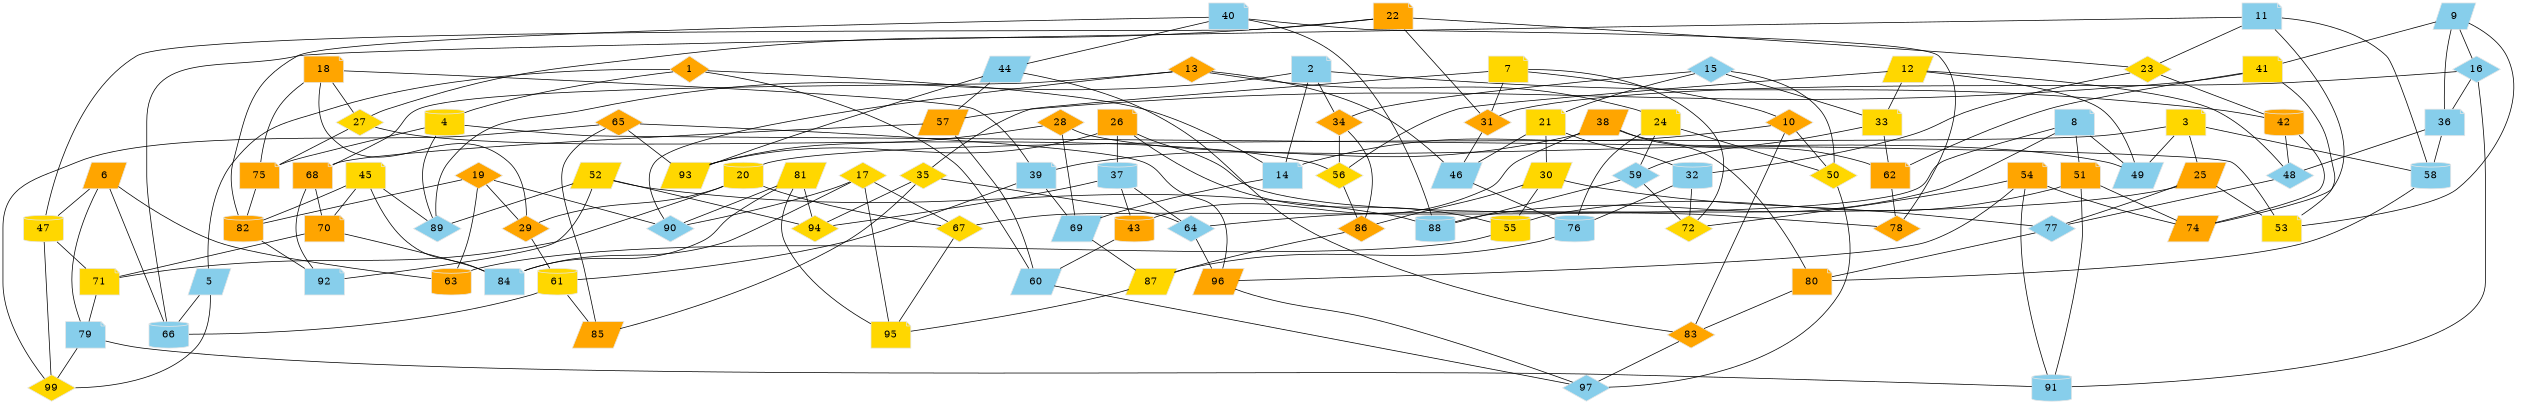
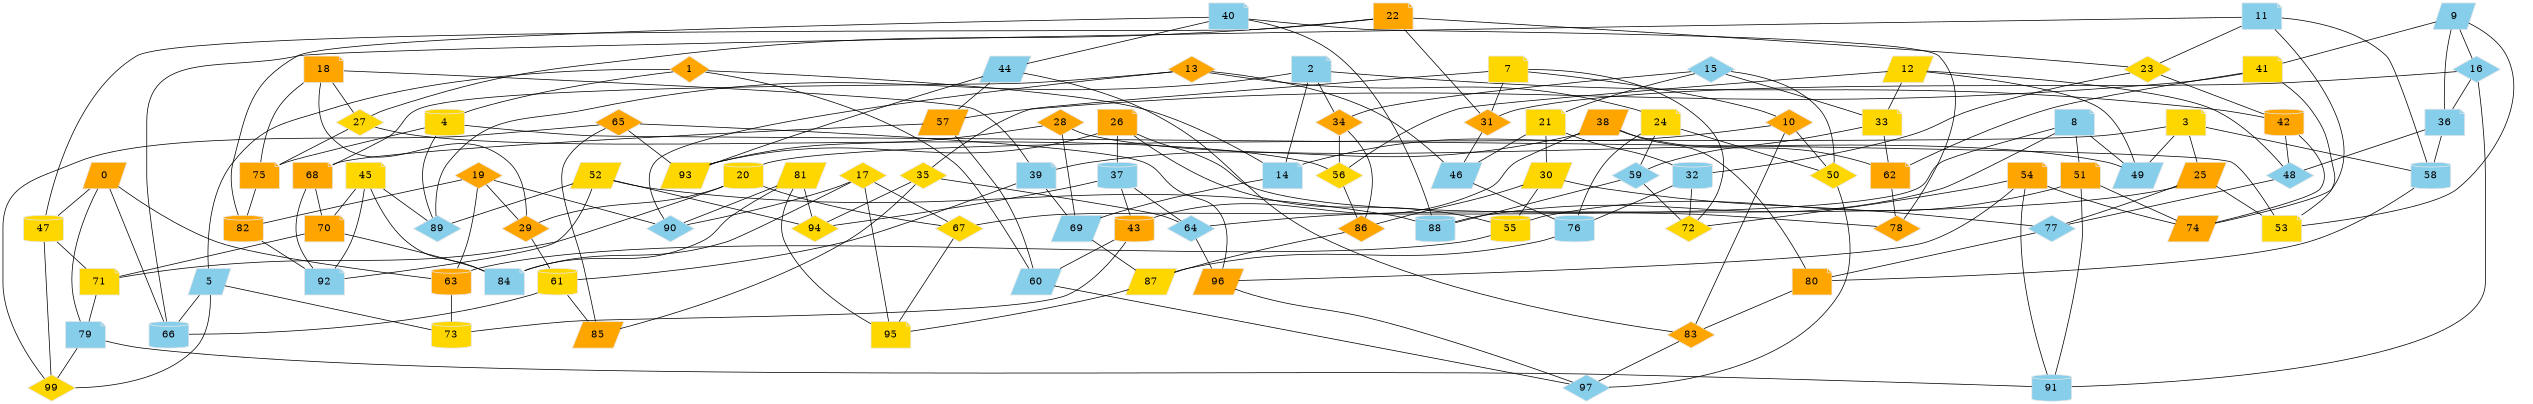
(105, 176) -> (105, 176)
(307, 203) -> (355, 231)
none -> (451, 335)
